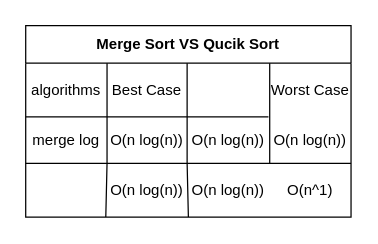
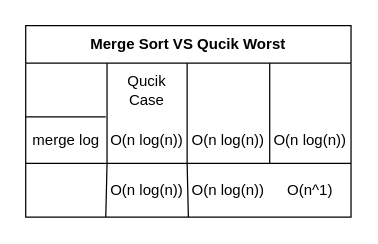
(188, 44) -> (188, 44)
(66, 90) -> none
(310, 90) -> none
(147, 91) -> (147, 91)
